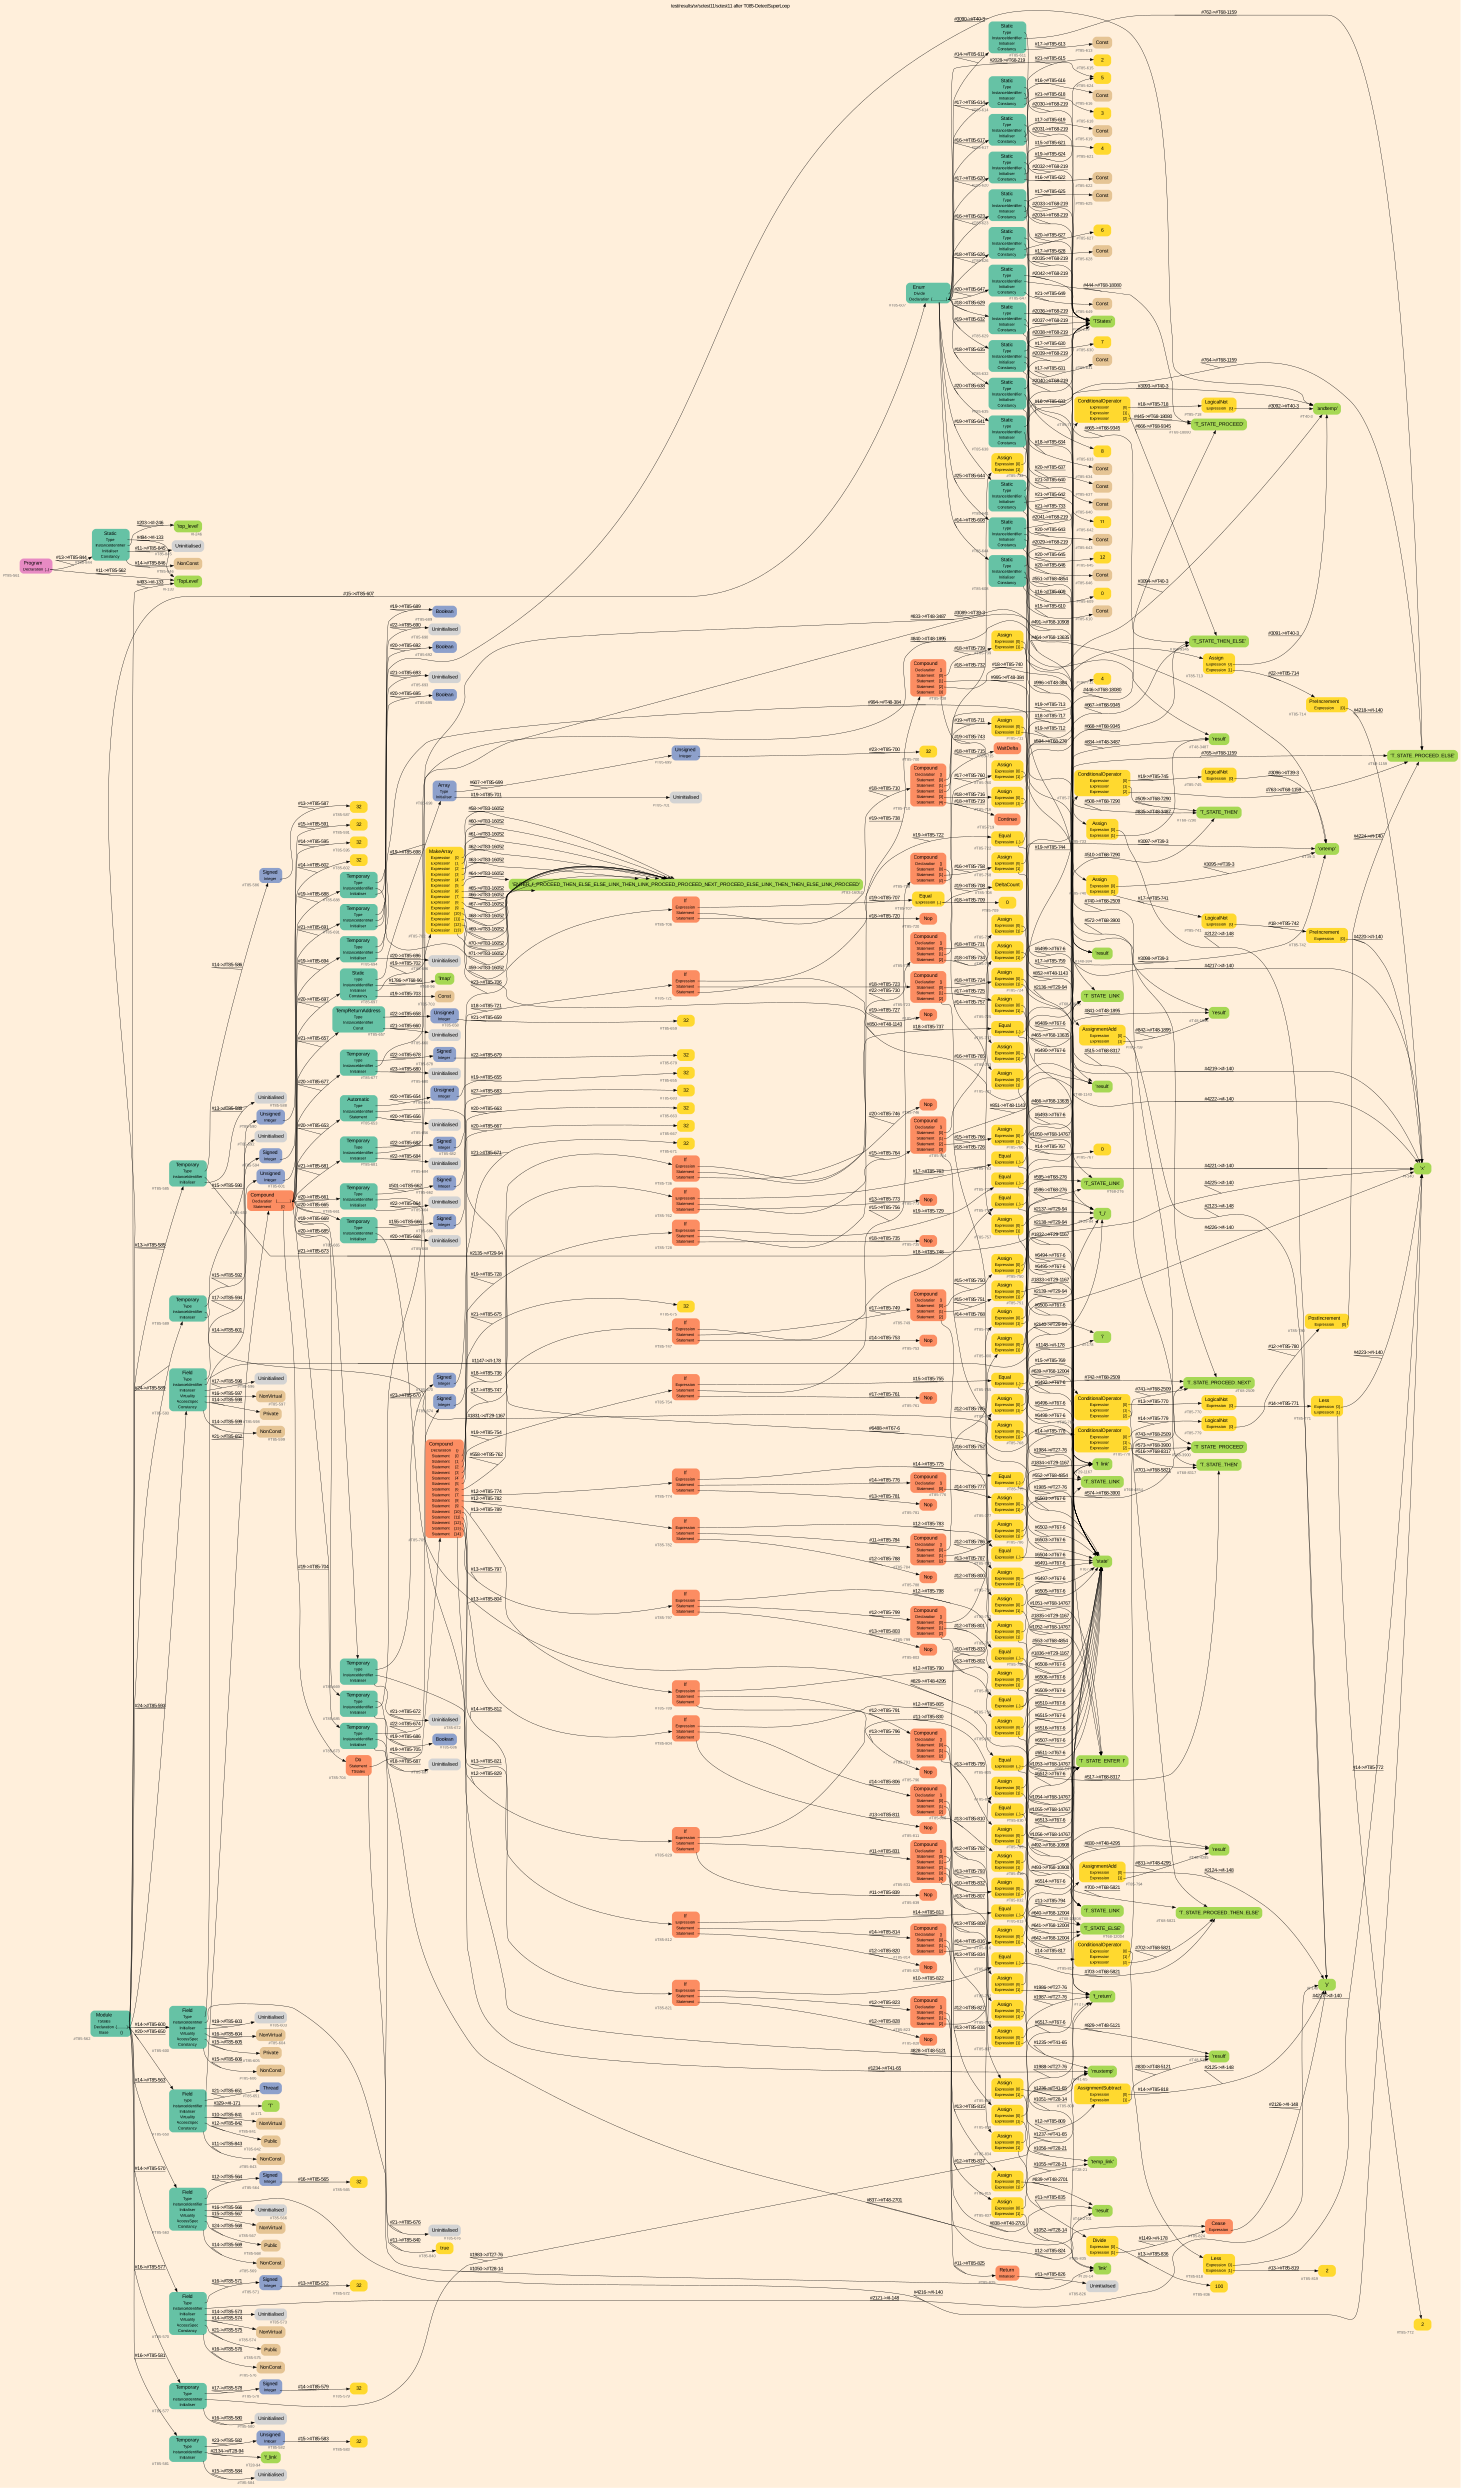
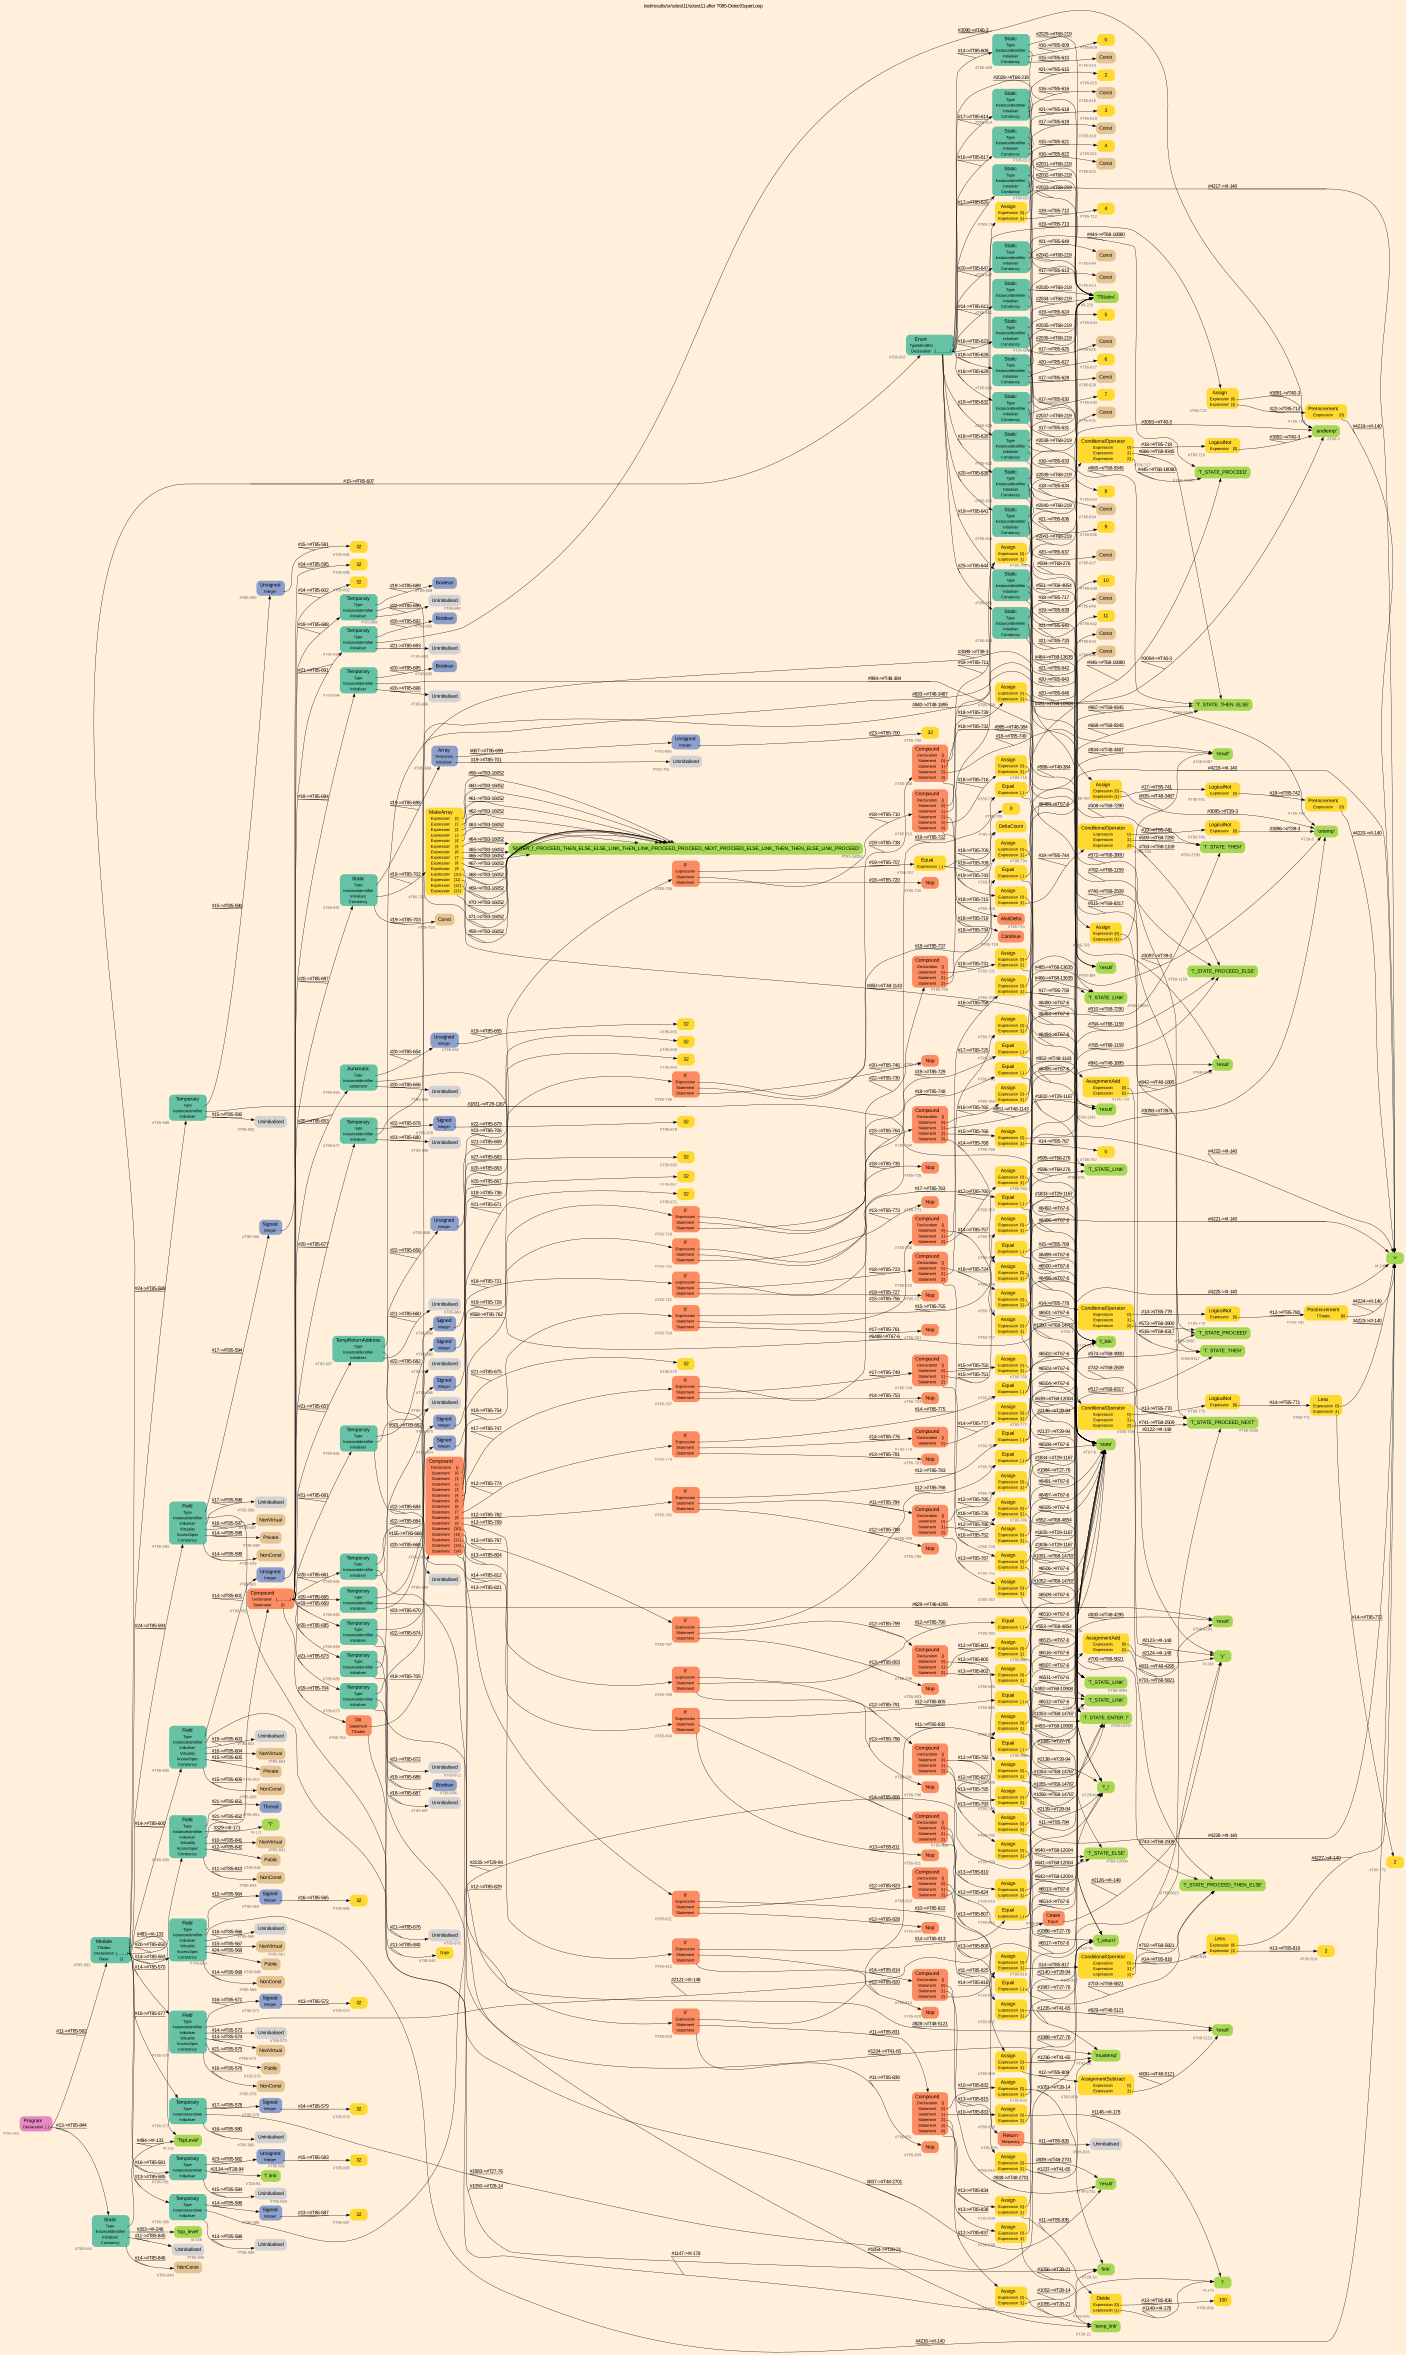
(951, 102) -> (997, 84)
(919, 294) -> (921, 346)
none -> (1106, 527)
(1102, 558) -> none
(110, 575) -> (81, 2048)
none -> (1106, 581)
(444, 792) -> (444, 757)
(445, 979) -> none
(358, 1028) -> (358, 1358)
(1352, 1039) -> (1382, 1304)
(1324, 1325) -> (1323, 1316)
none -> (474, 2001)
(1245, 2078) -> none
(1219, 2230) -> (1053, 1922)
(1159, 2244) -> (1174, 2312)
(1007, 2276) -> (1011, 2142)
